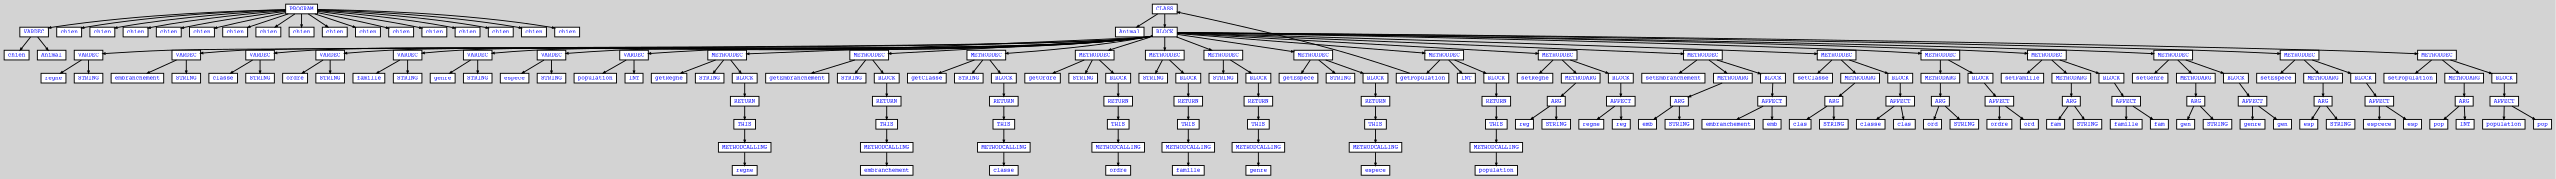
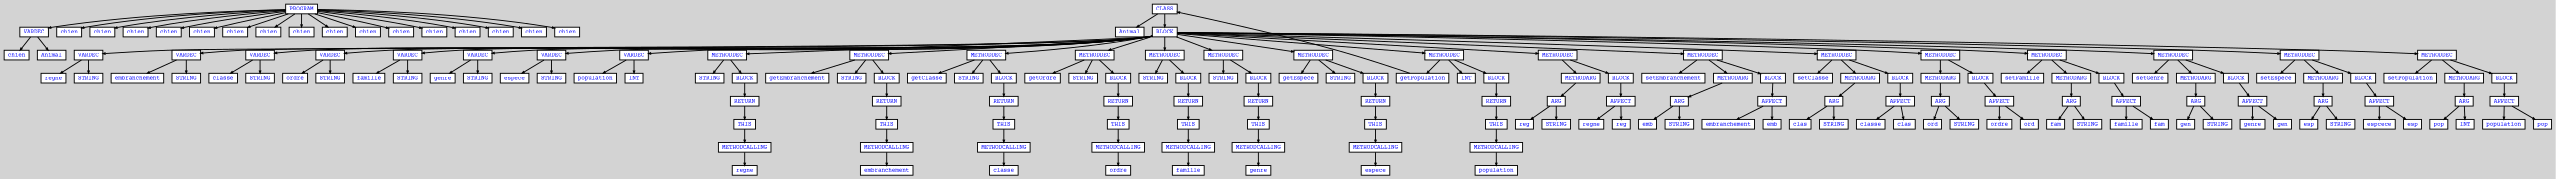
(669, 78) -> none
(1535, 78) -> none
